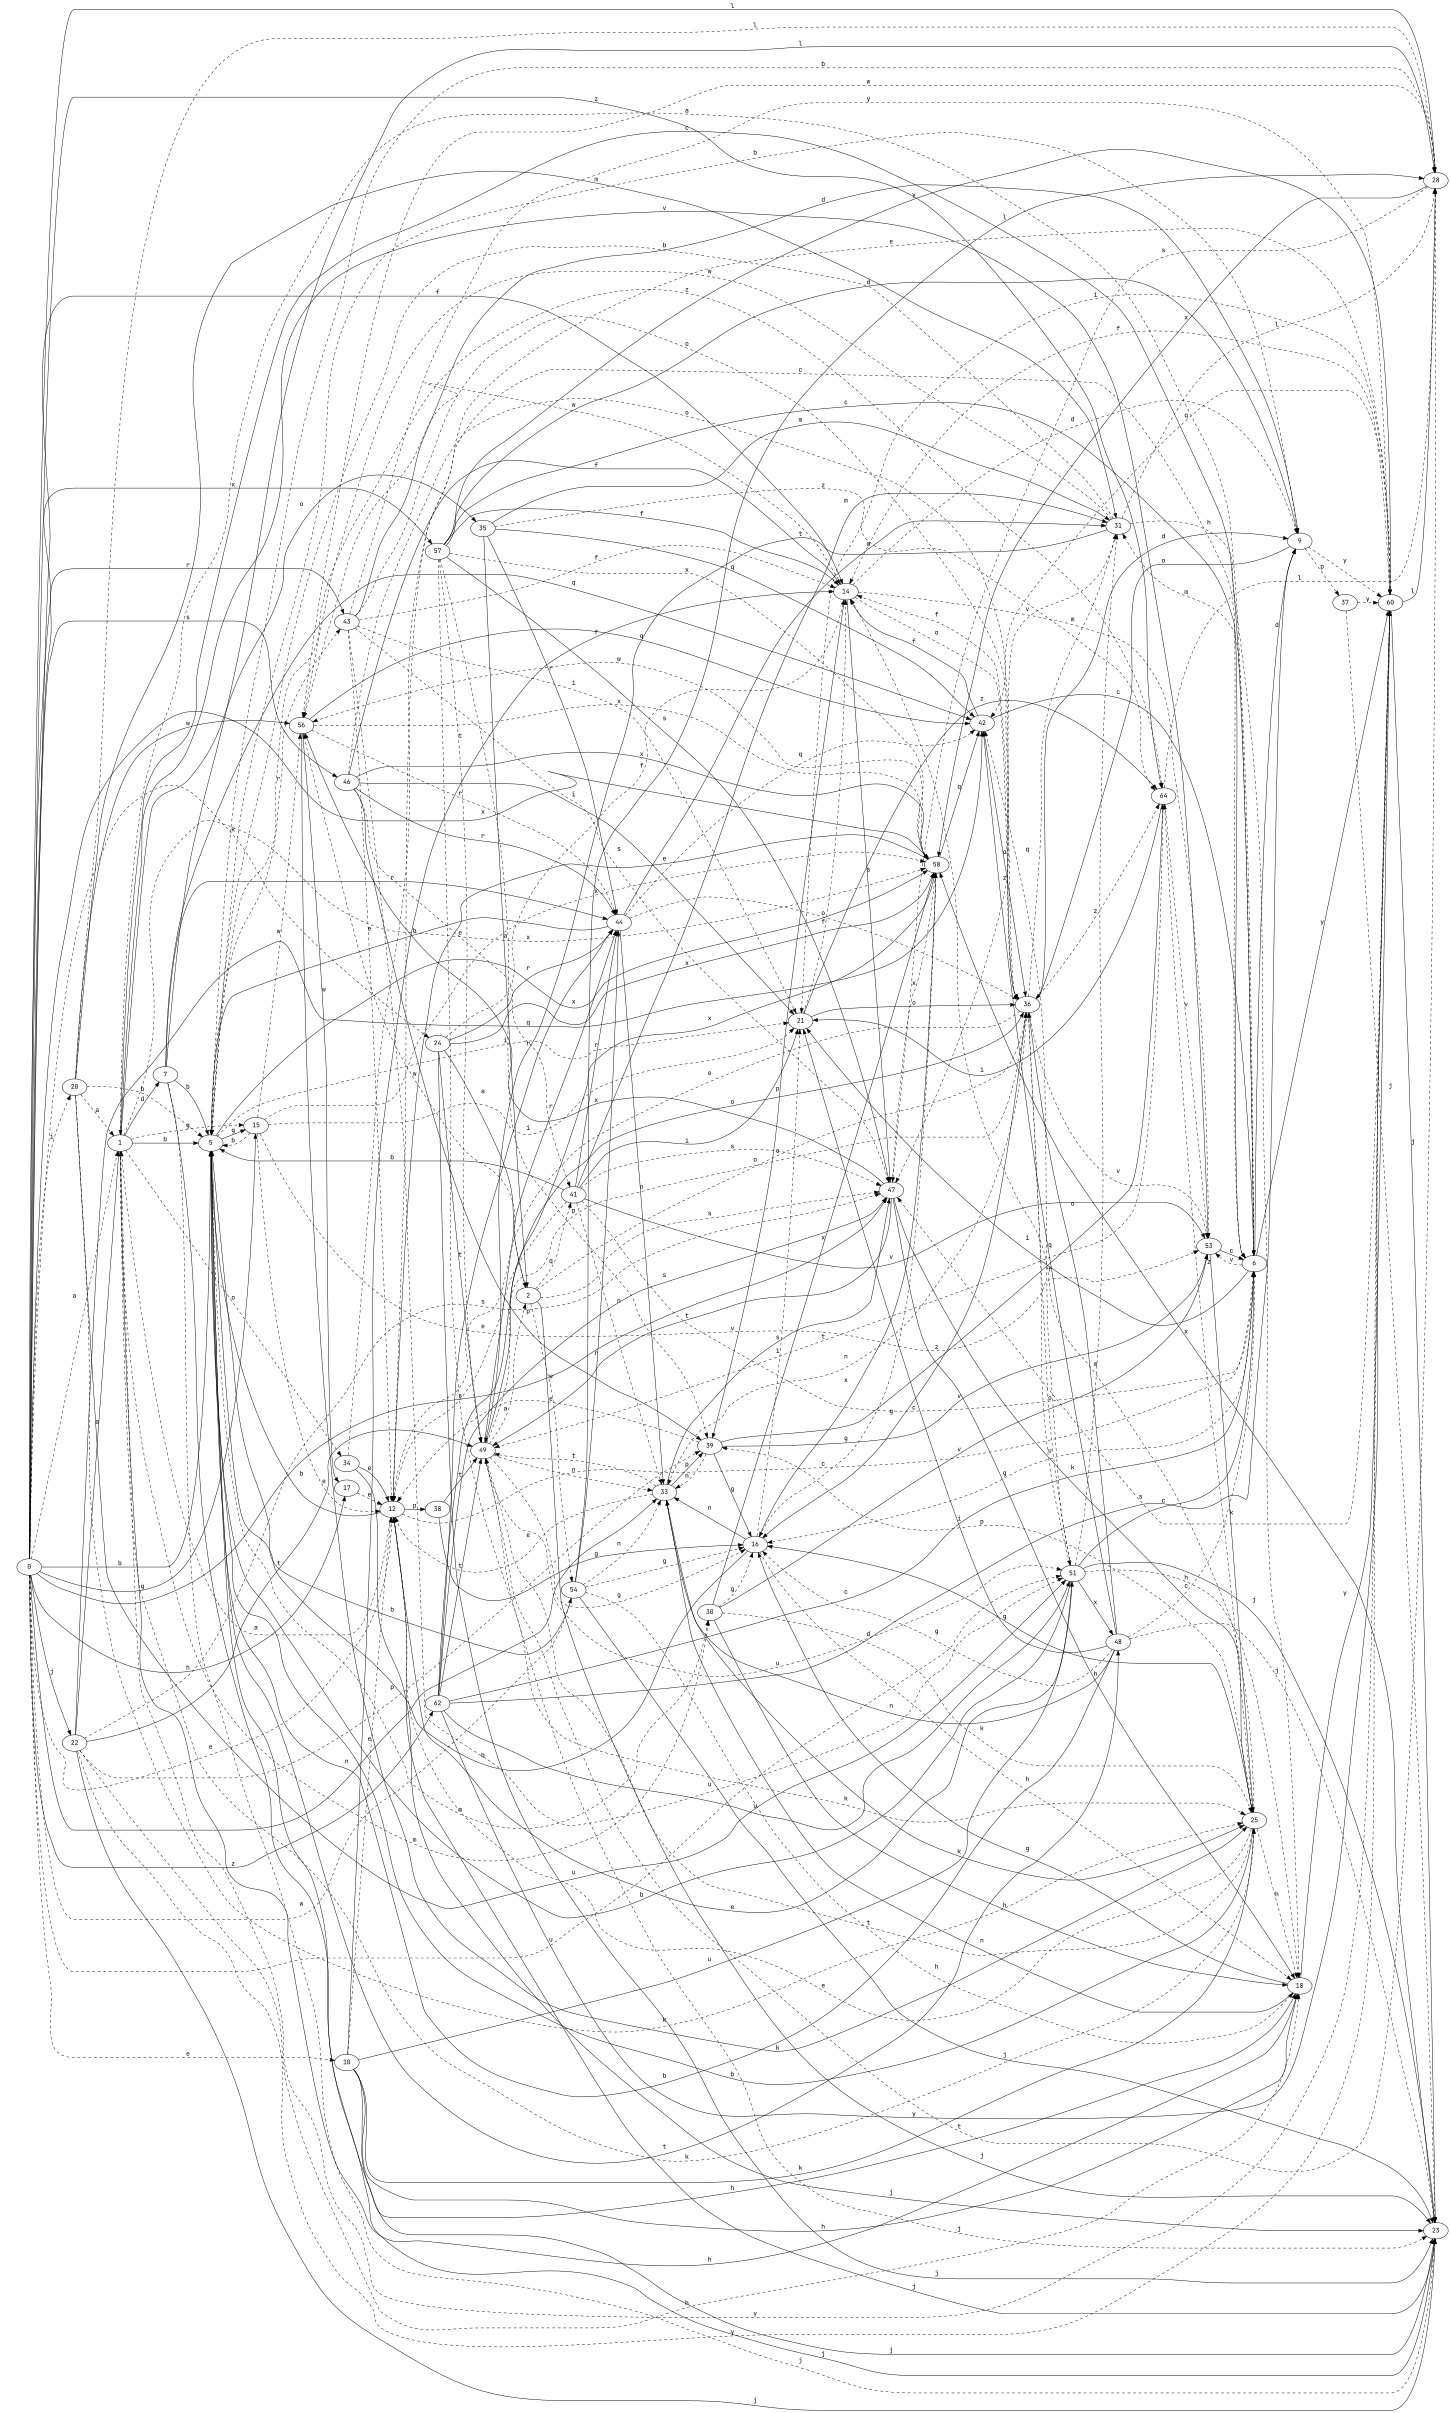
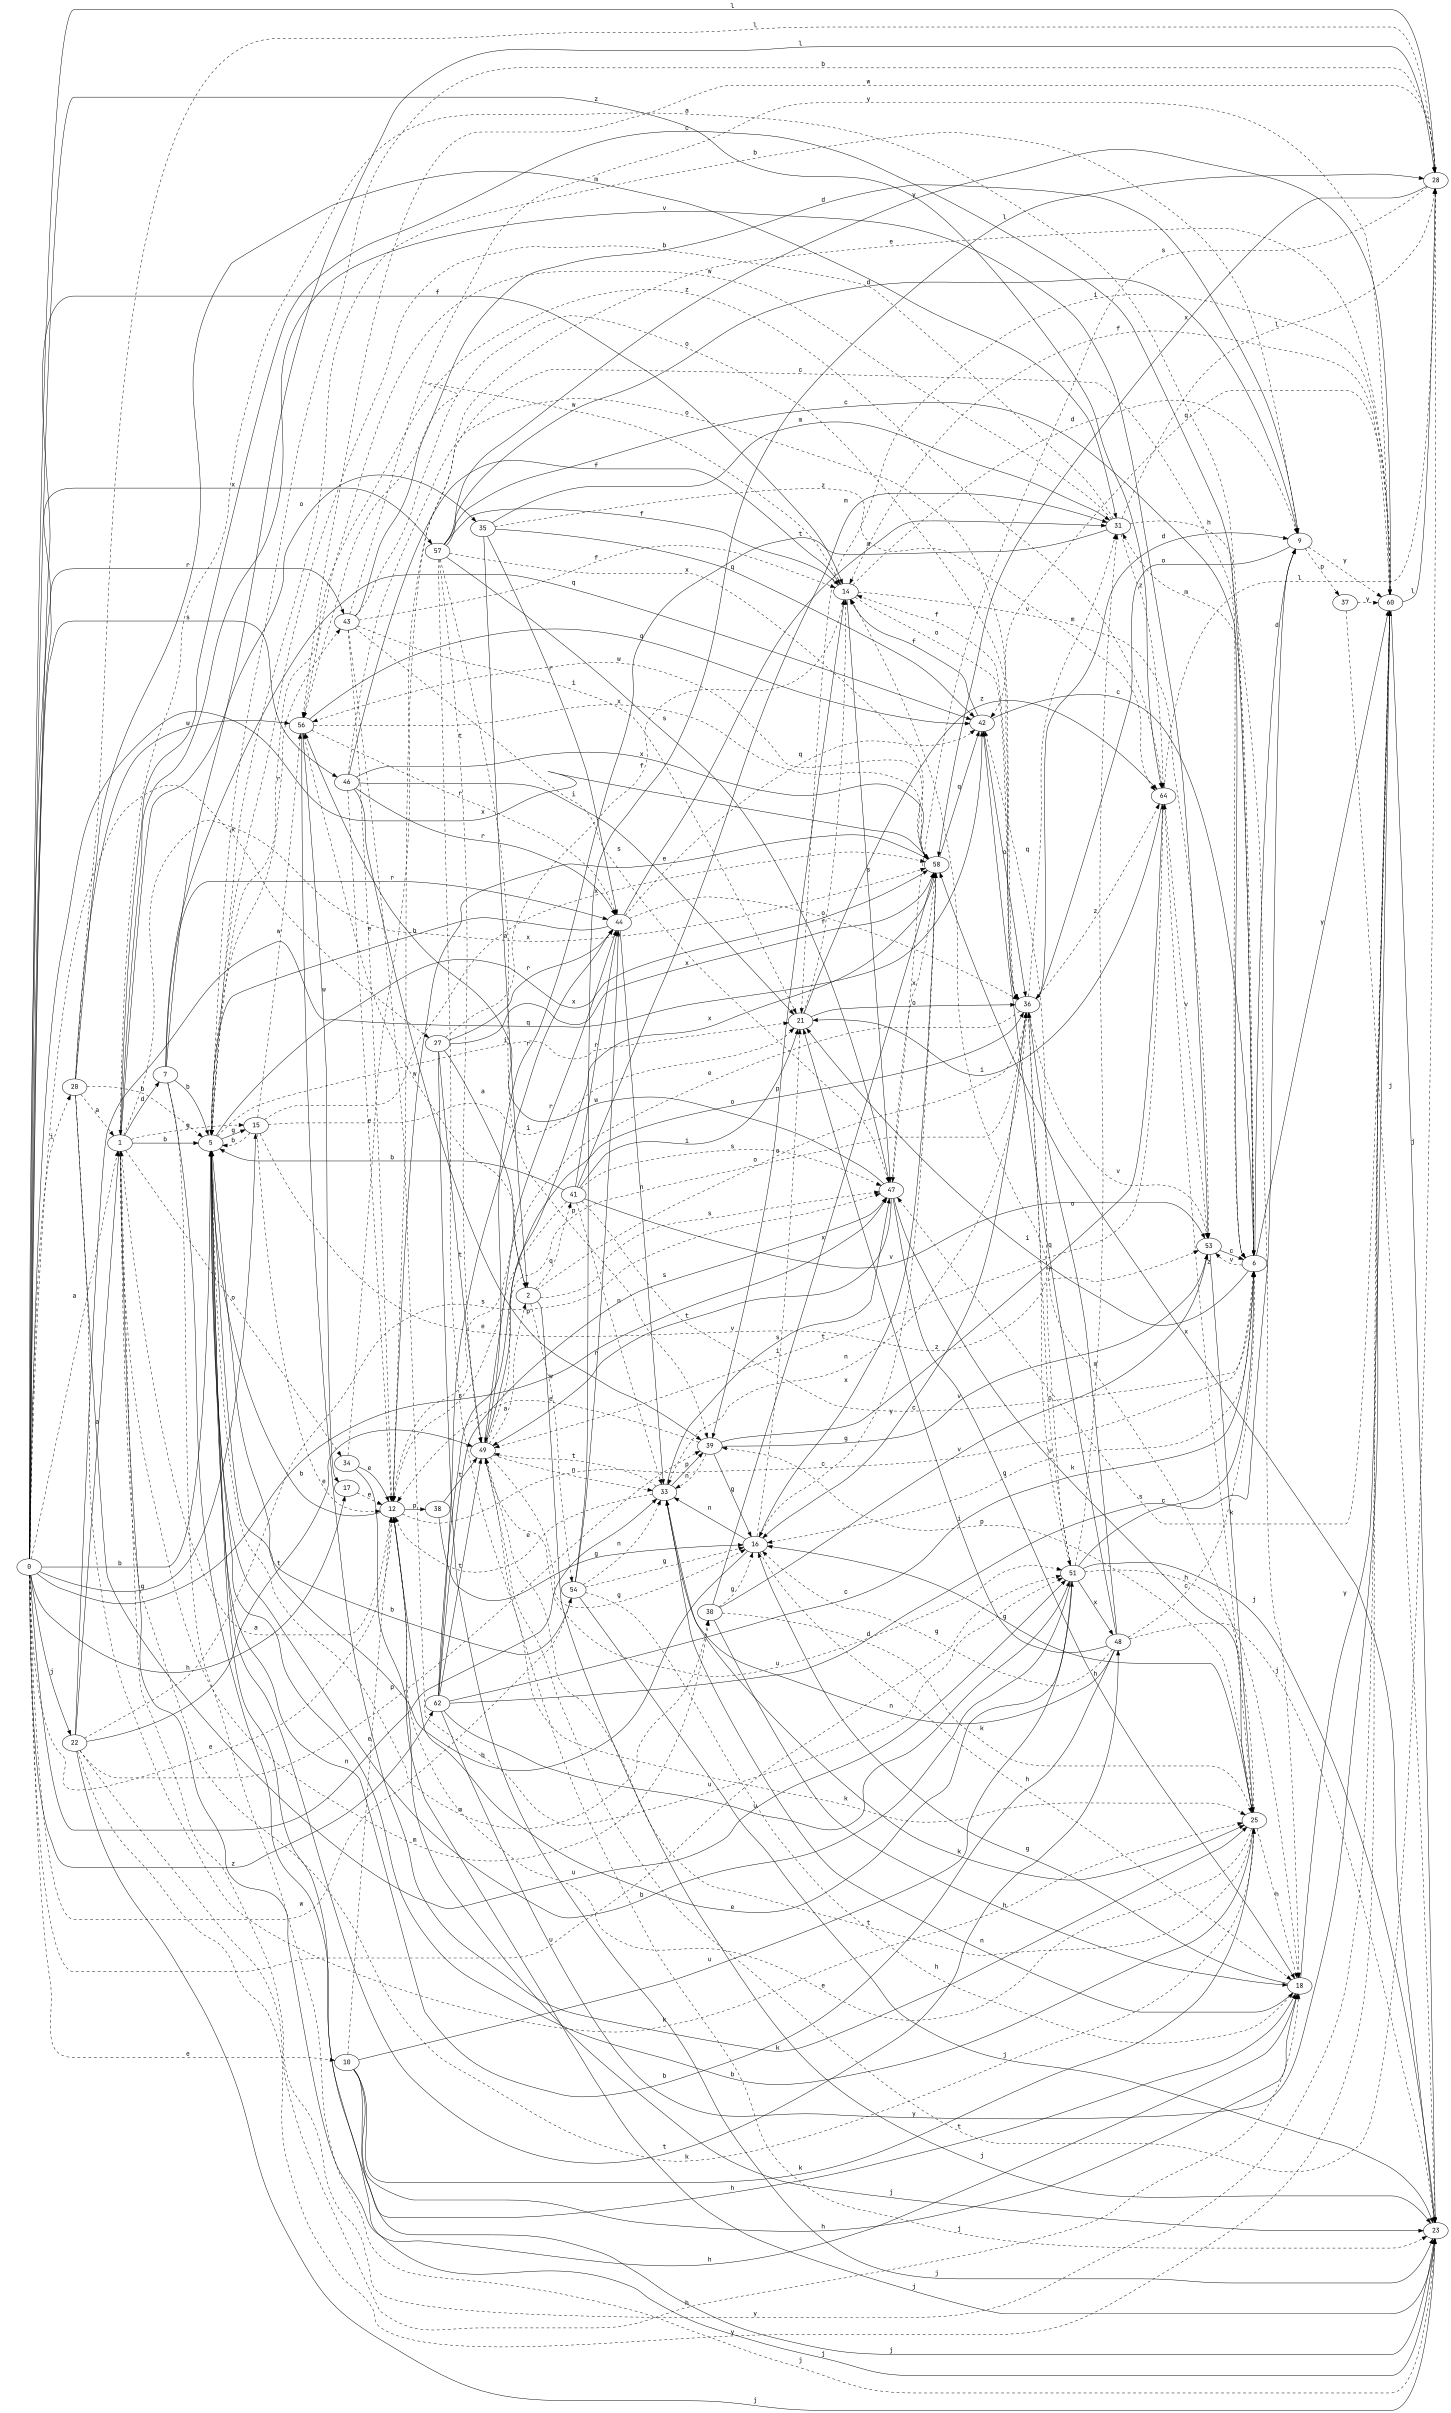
(1004, 895) -> (1154, 657)
(486, 959) -> (369, 1143)
(438, 1044) -> (438, 1044)
(596, 1100) -> (596, 1100)
(377, 1192) -> none
(891, 1411) -> (891, 1411)
